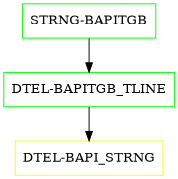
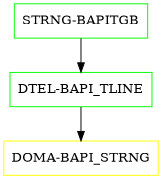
(89, 90) -> (81, 90)
(89, 158) -> (81, 158)
